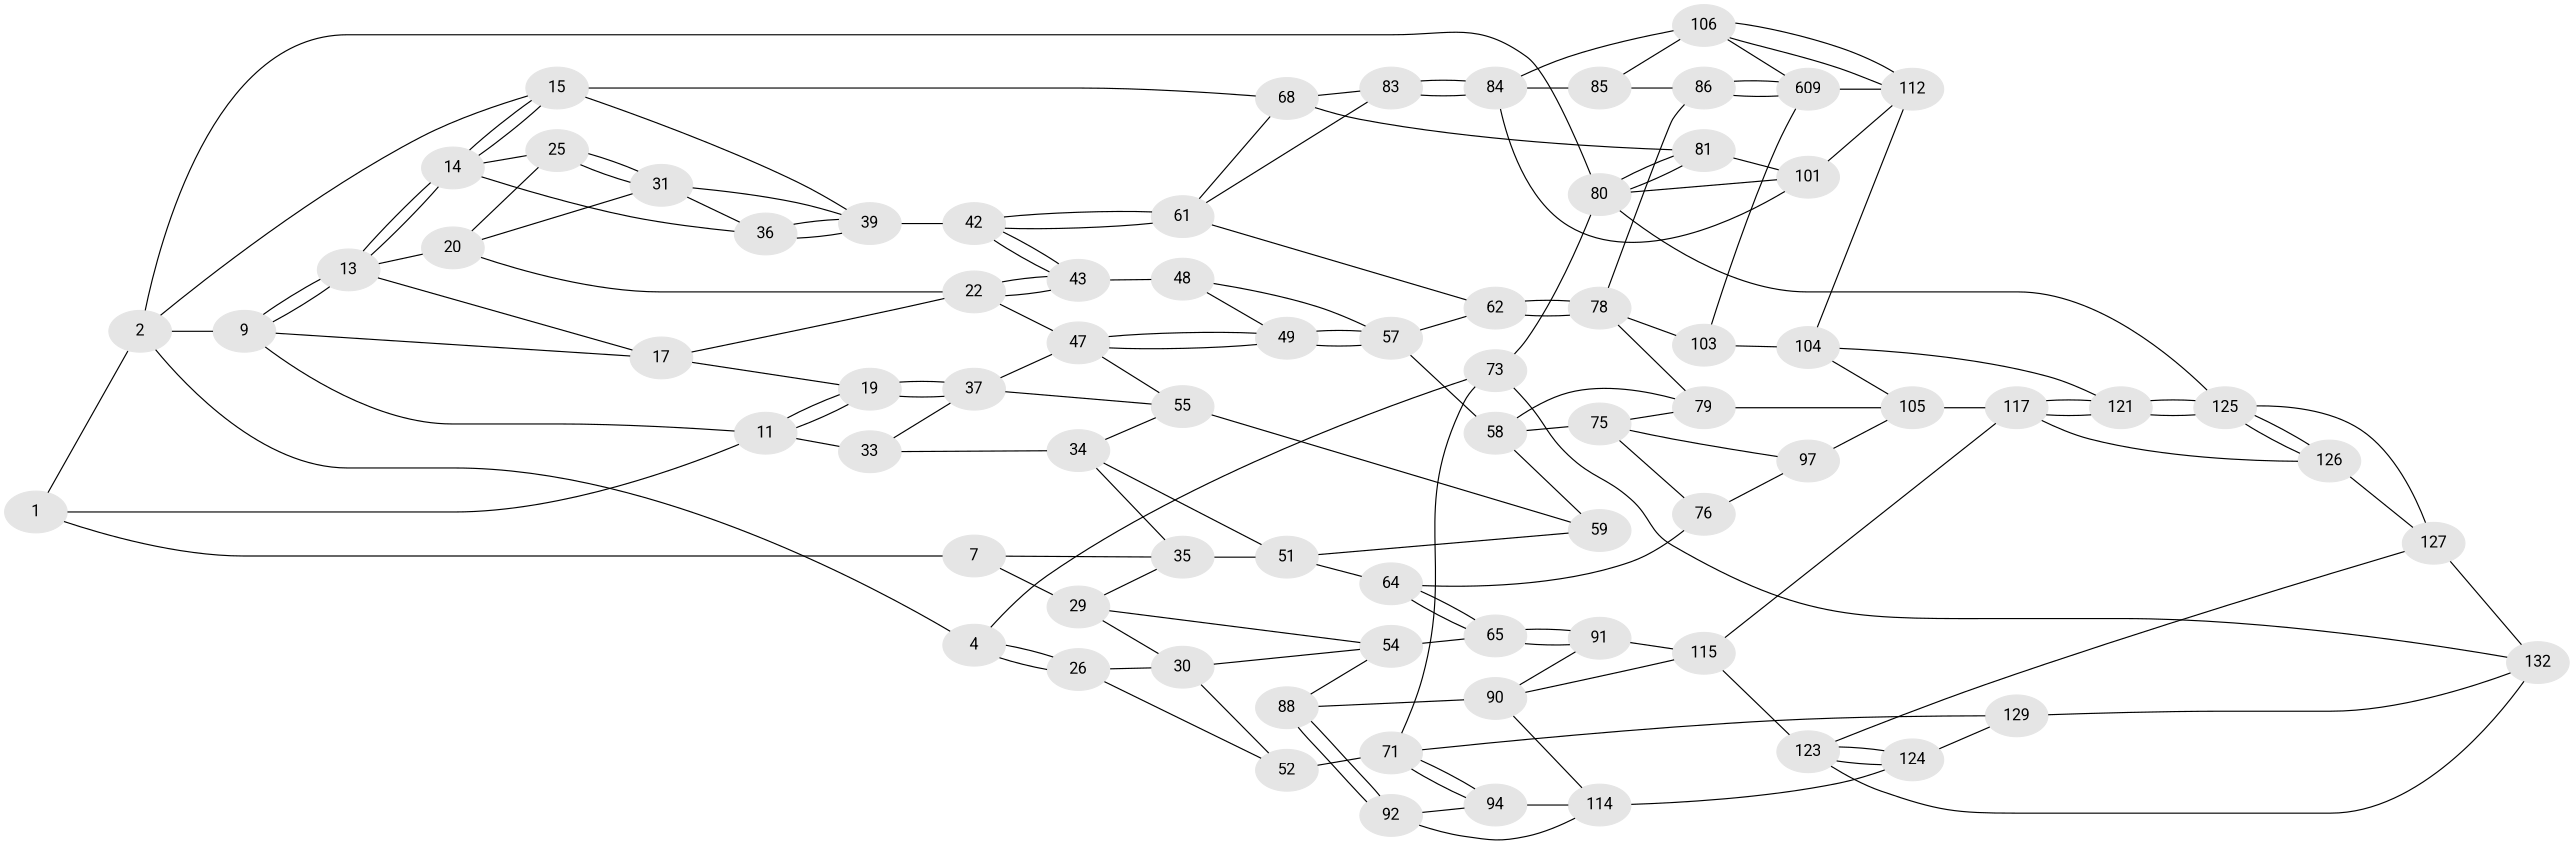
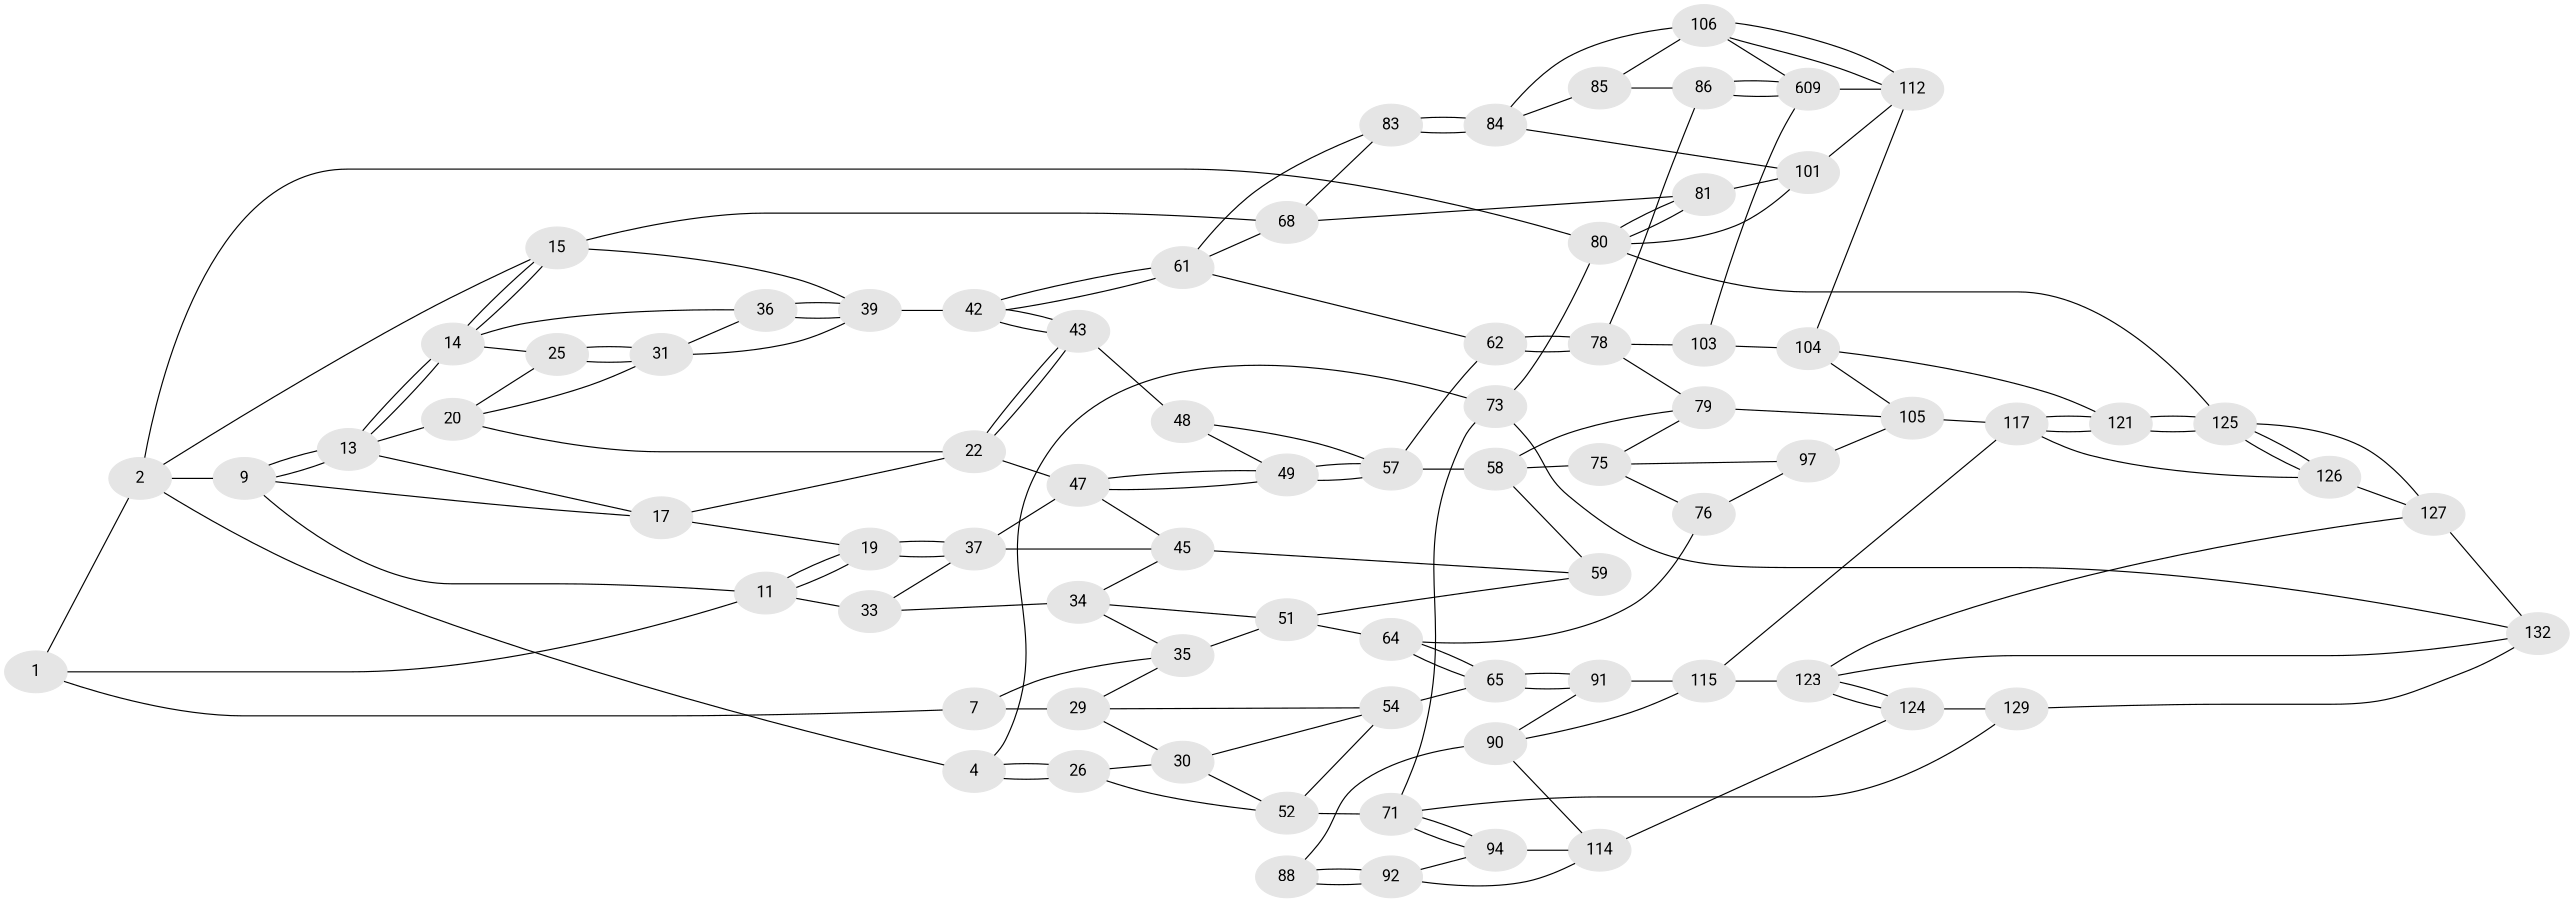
(1183, 407) -> (1183, 549)
(1339, 677) -> (1339, 760)
